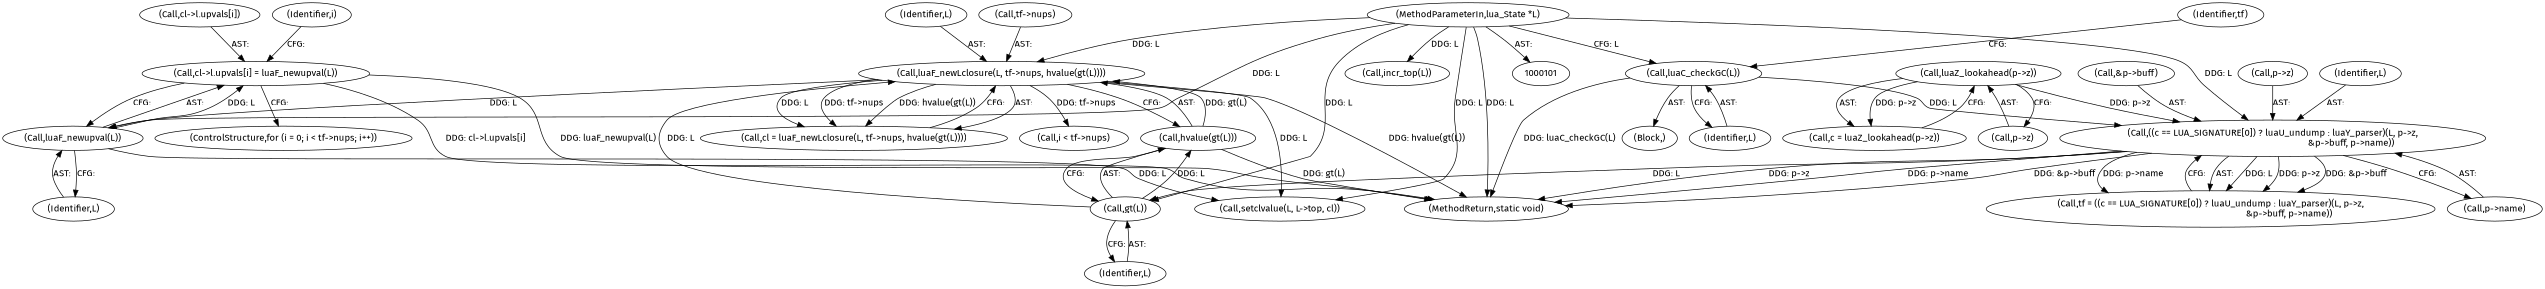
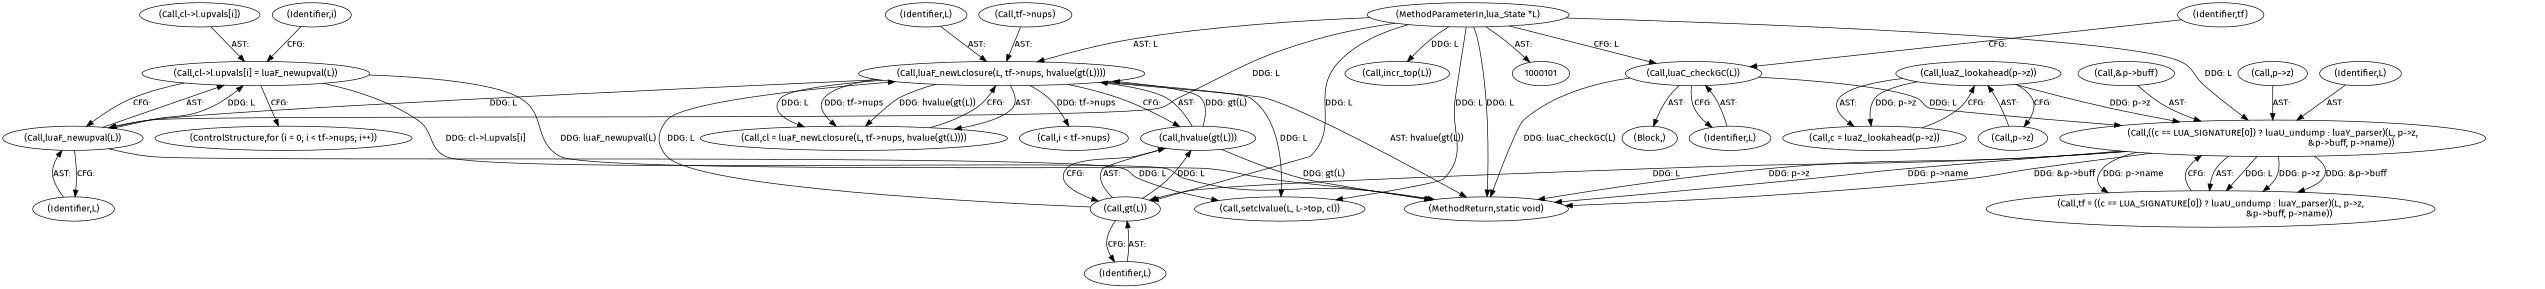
(1146, 44) -> (1146, 44)
(1427, 138) -> (1427, 138)
(2495, 209) -> none
